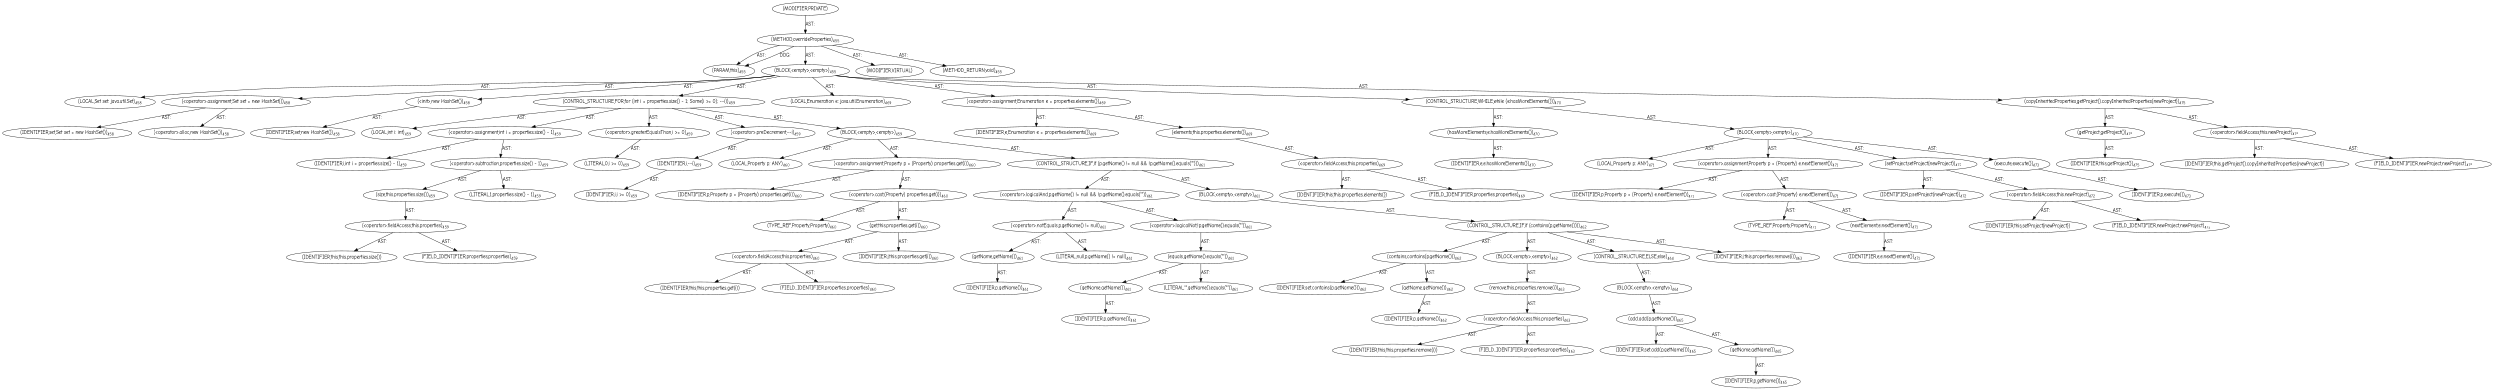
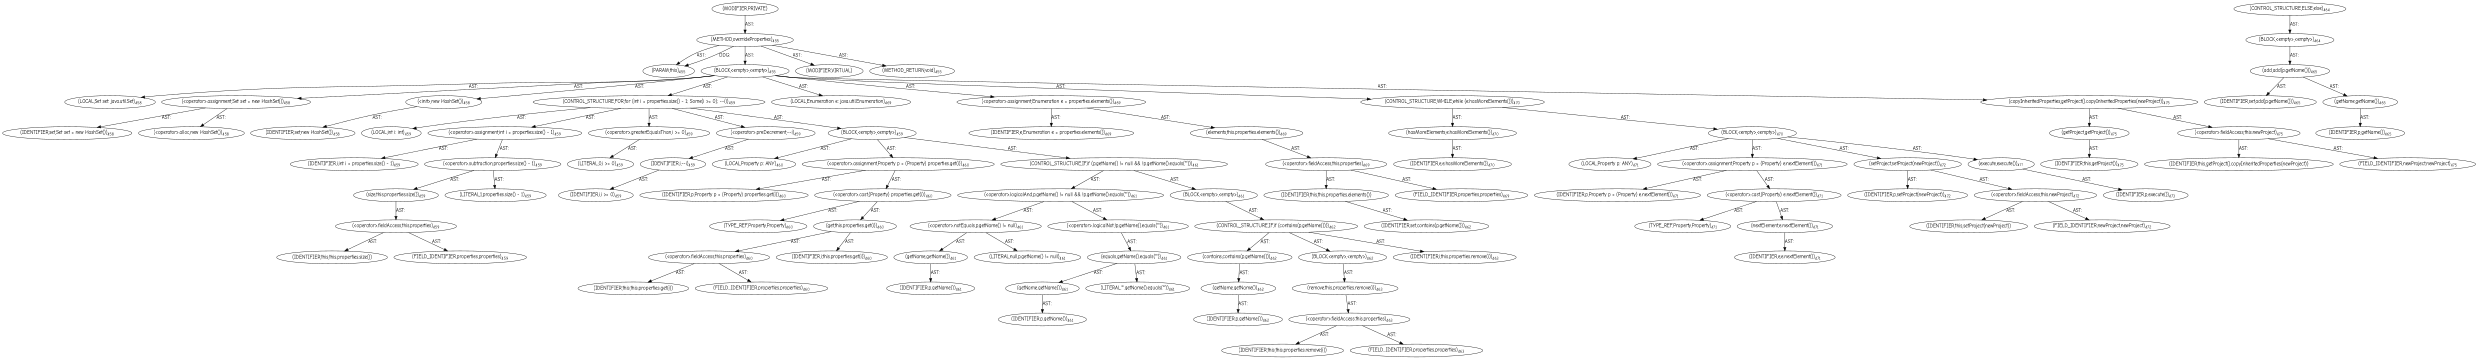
(1579, 241) -> none
(1375, 272) -> (1375, 210)
